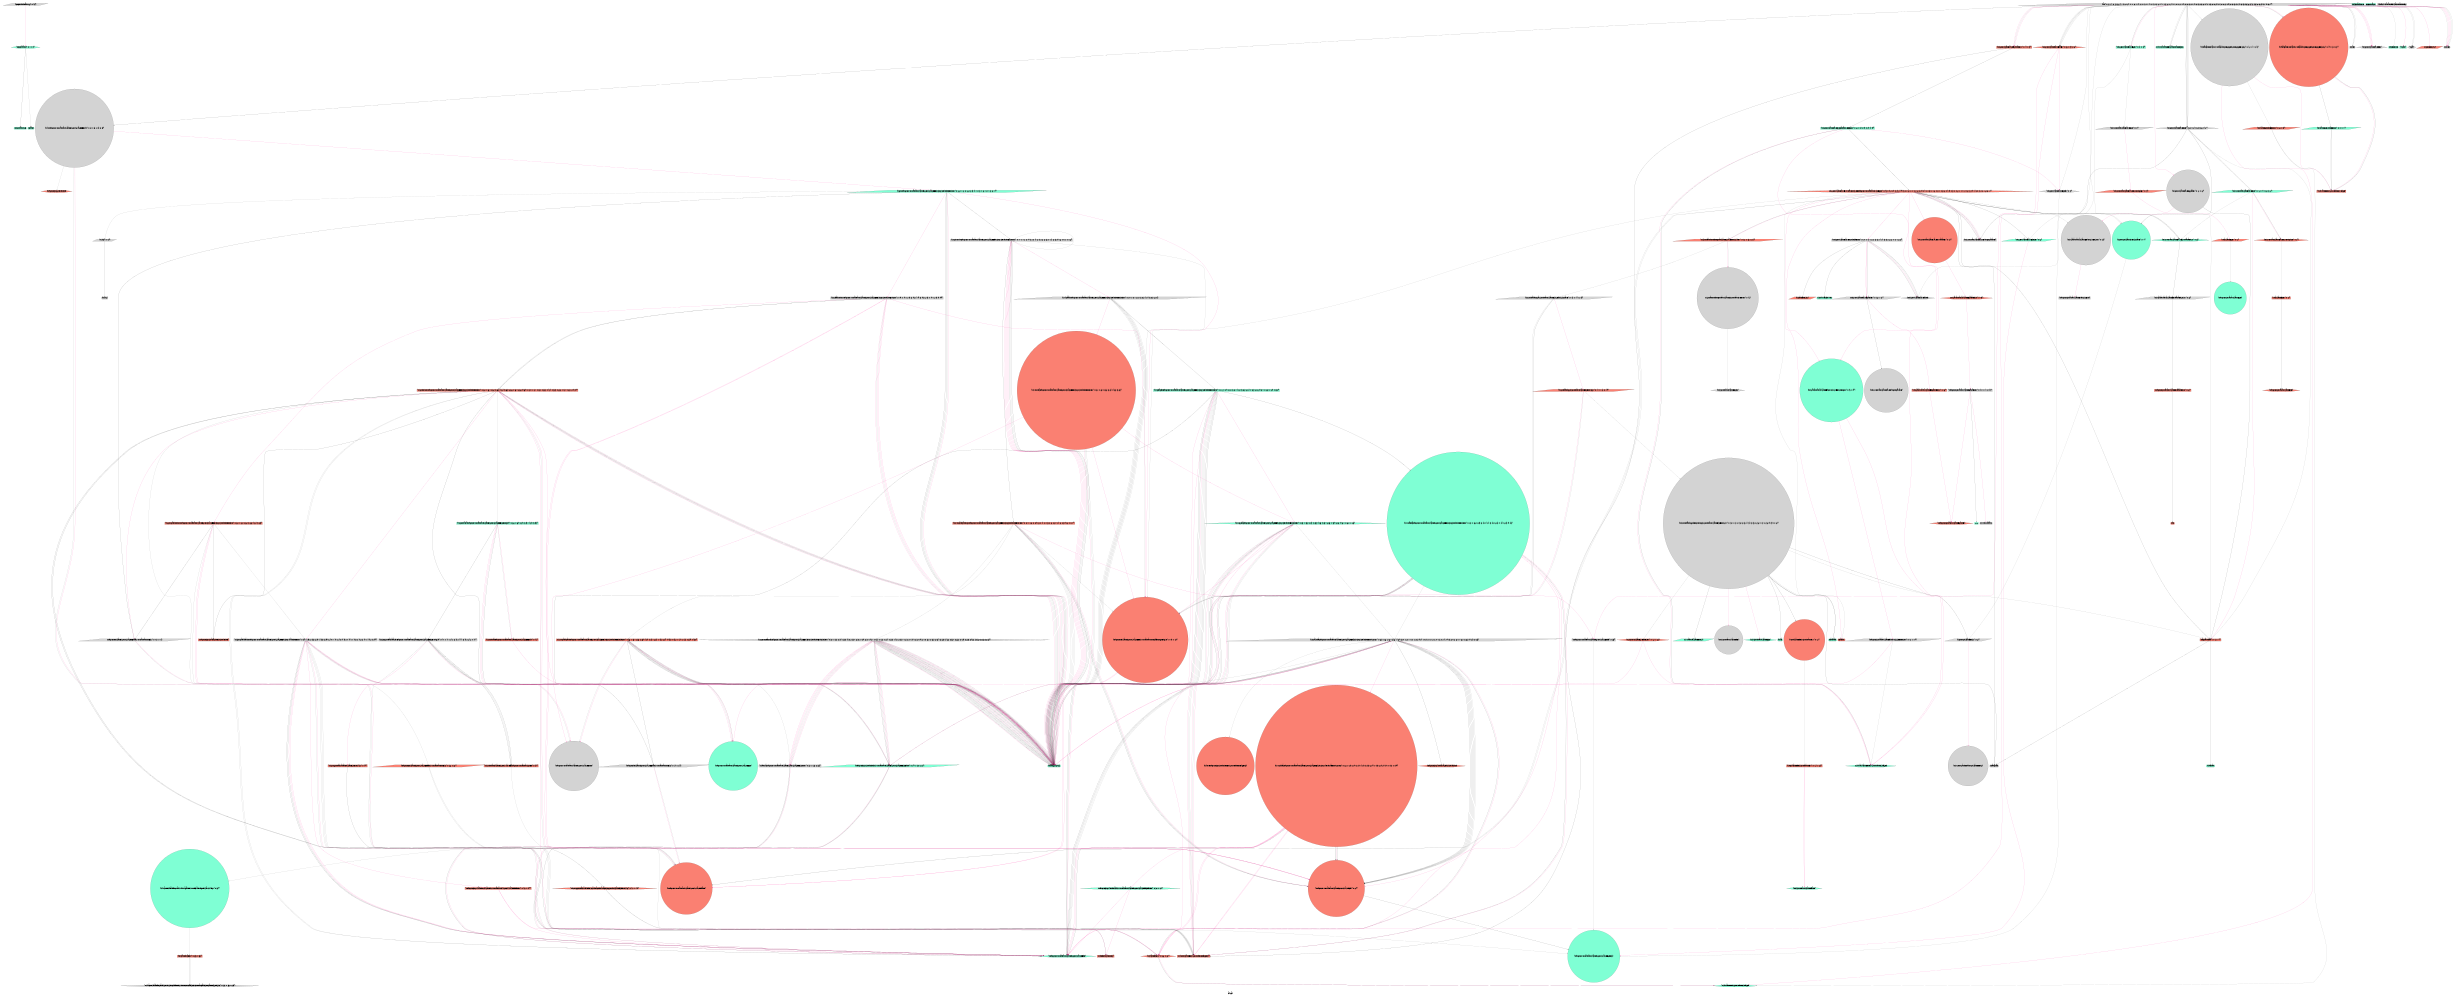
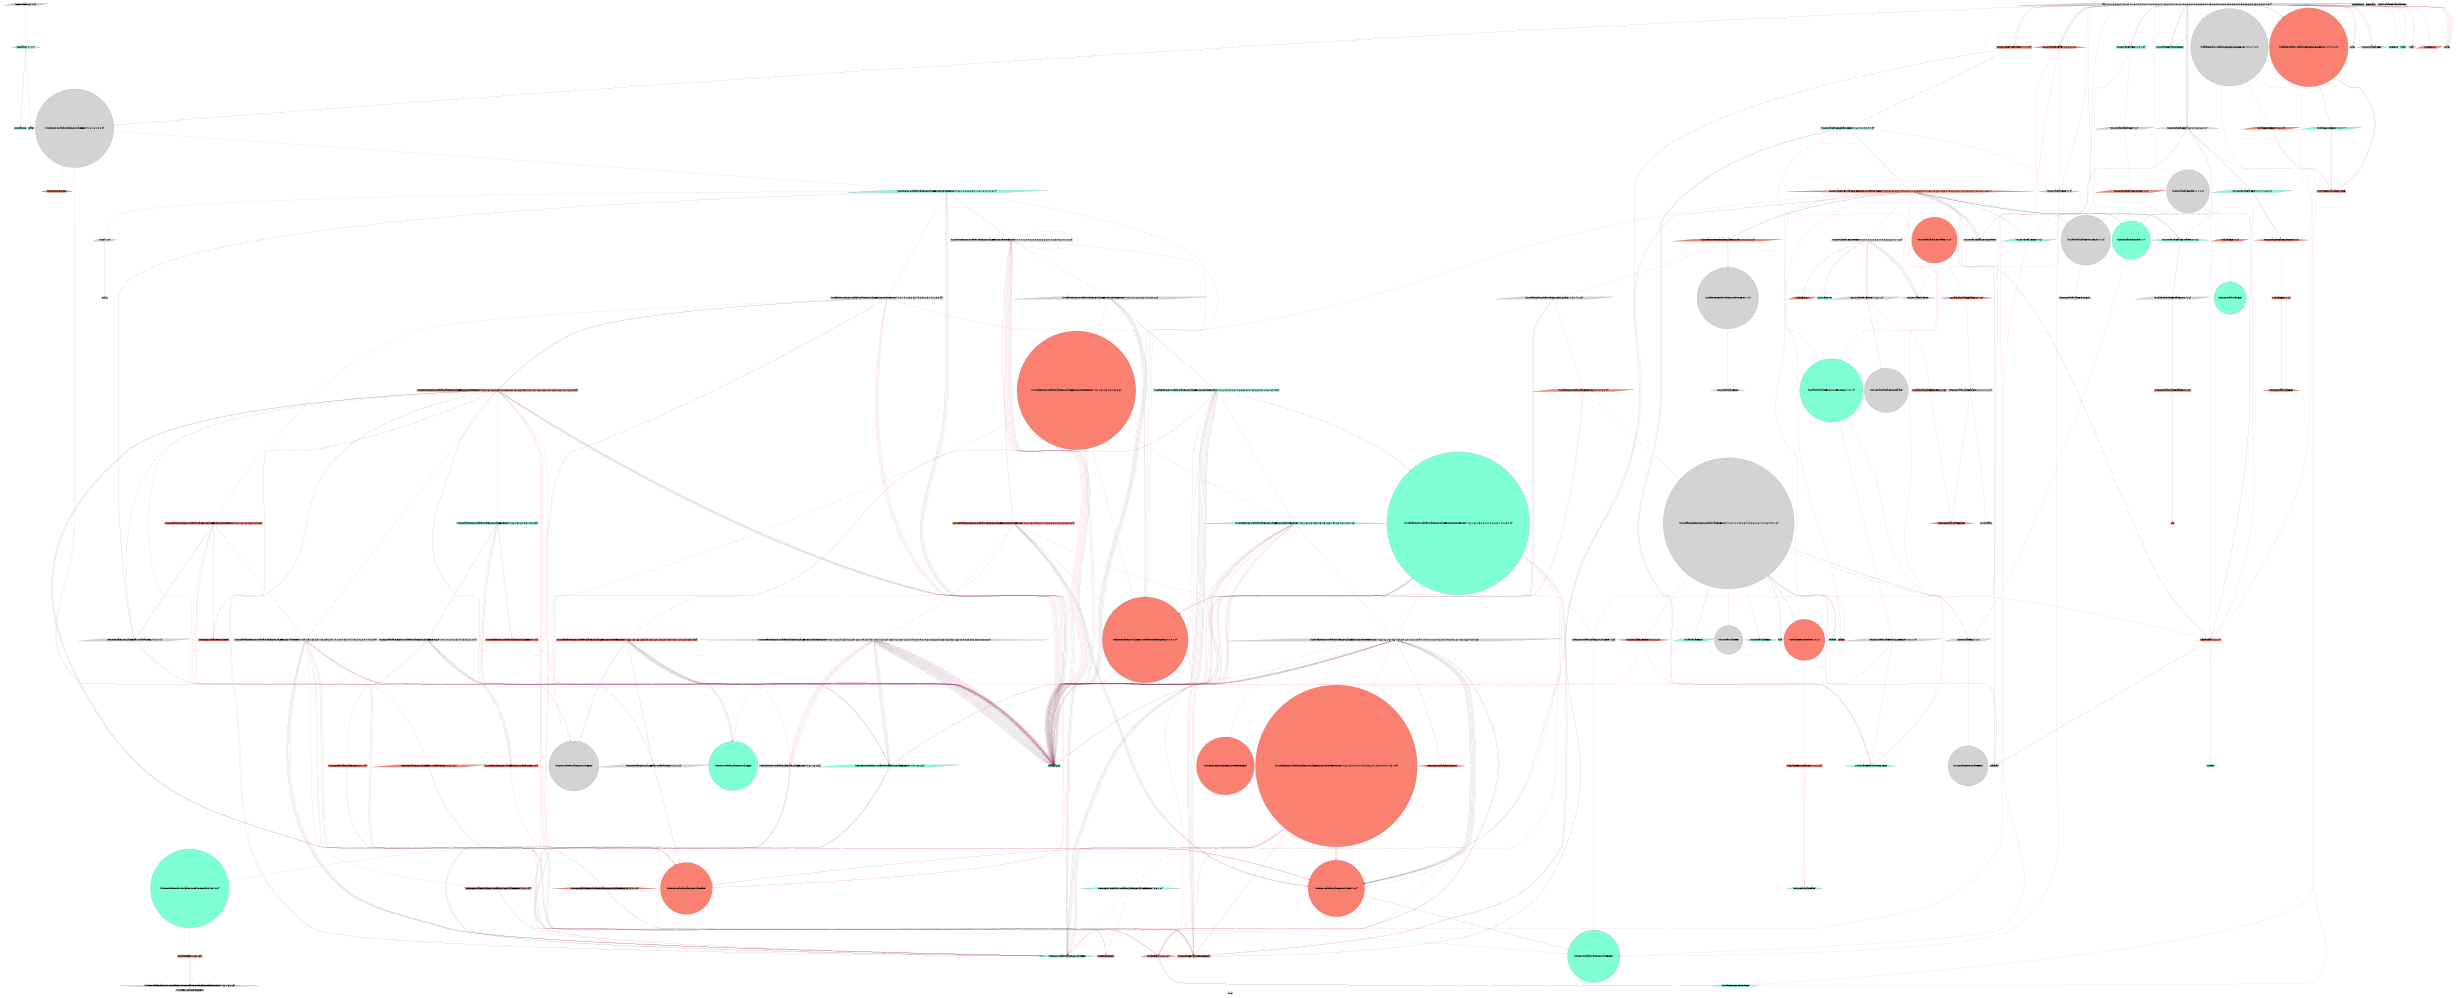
(1976, 523) -> none
none -> (190, 990)
